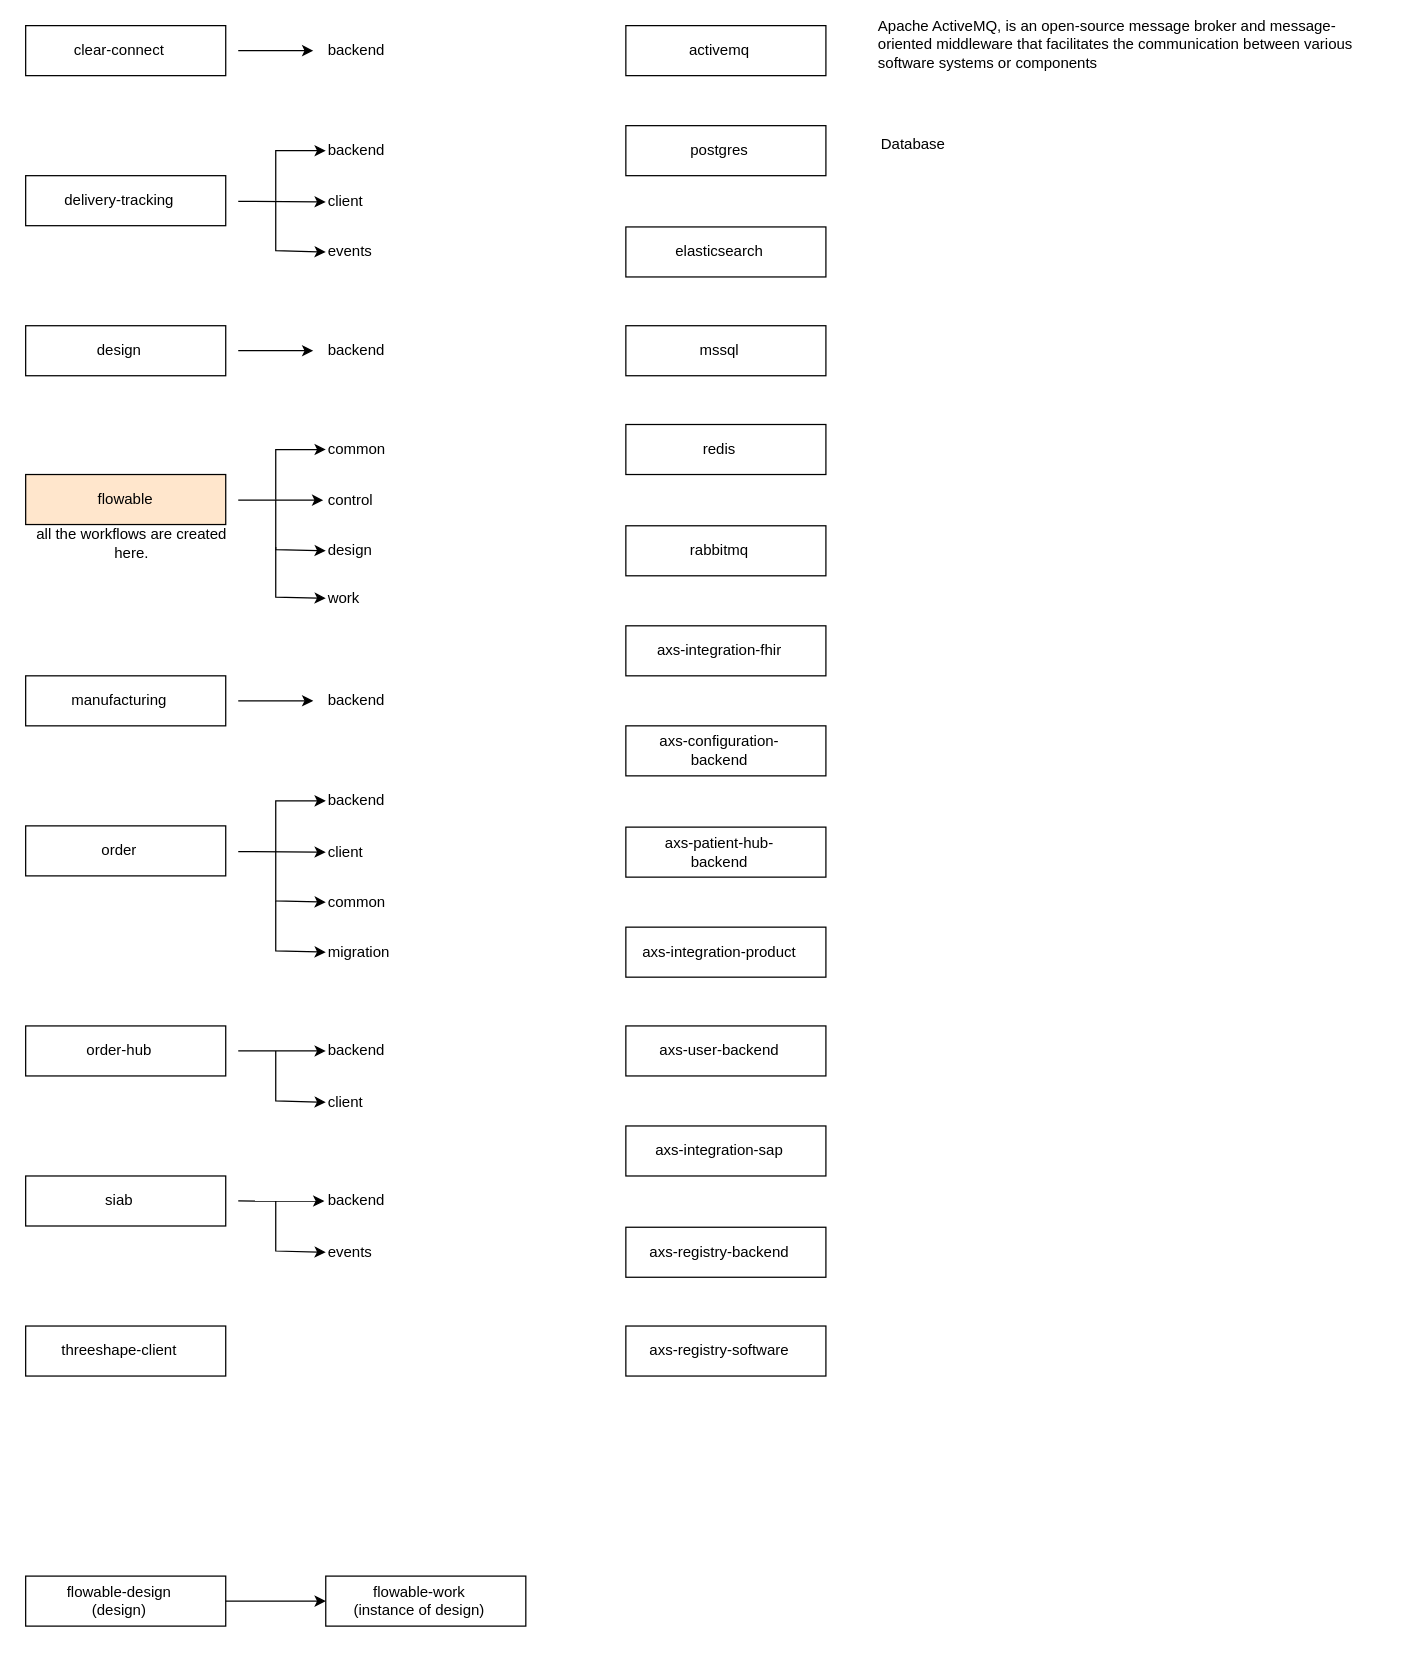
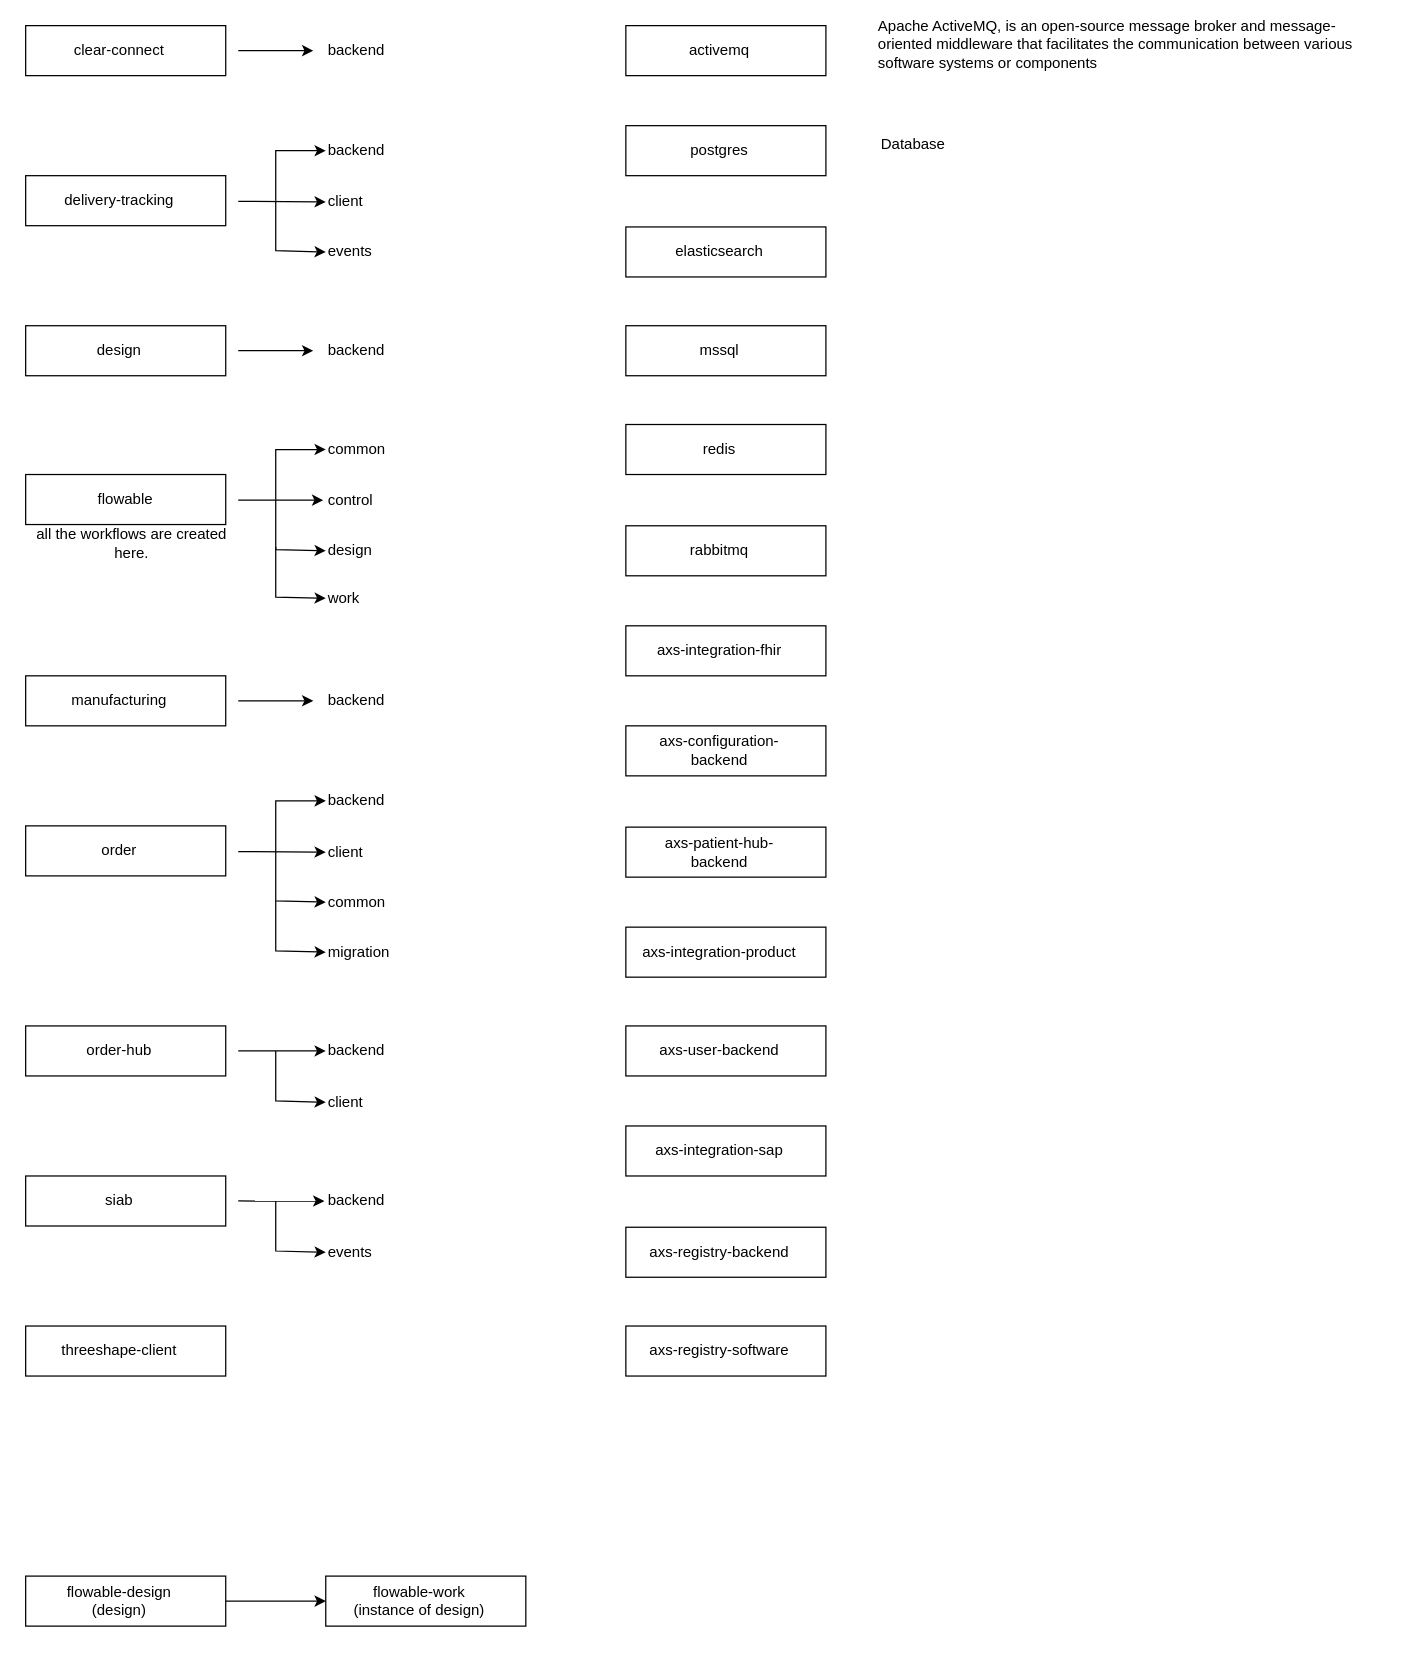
(126, 499) -> (126, 499)
